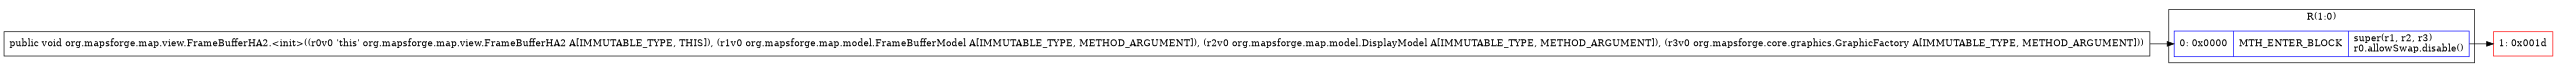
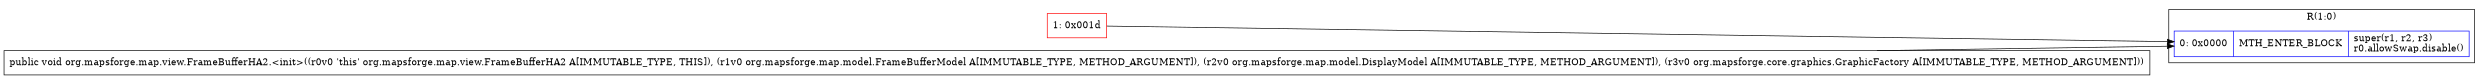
(2479, 44) -> (1637, 34)
